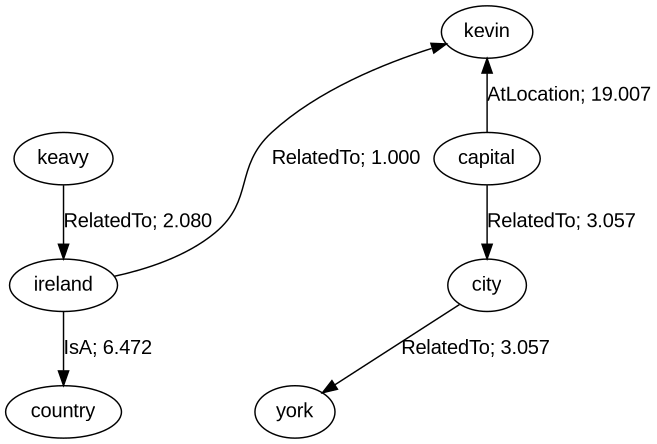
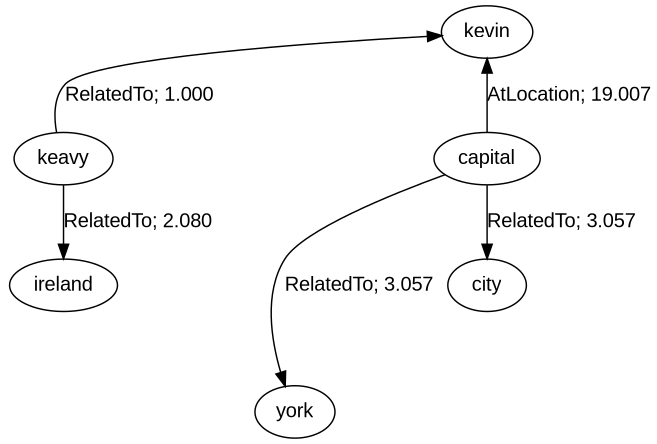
(257, 150) -> (219, 52)
(397, 345) -> (309, 237)
(64, 412) -> none
